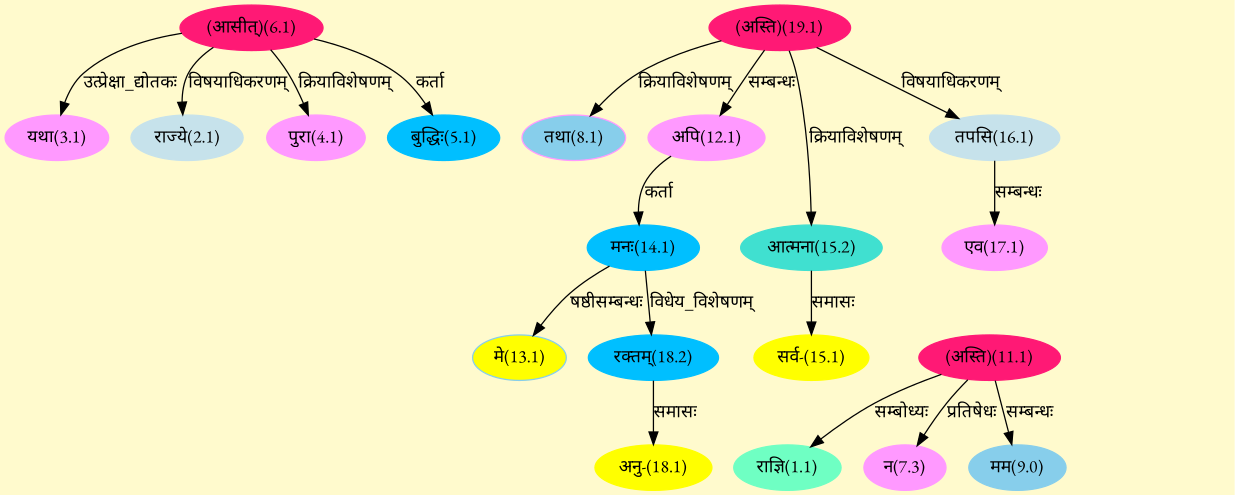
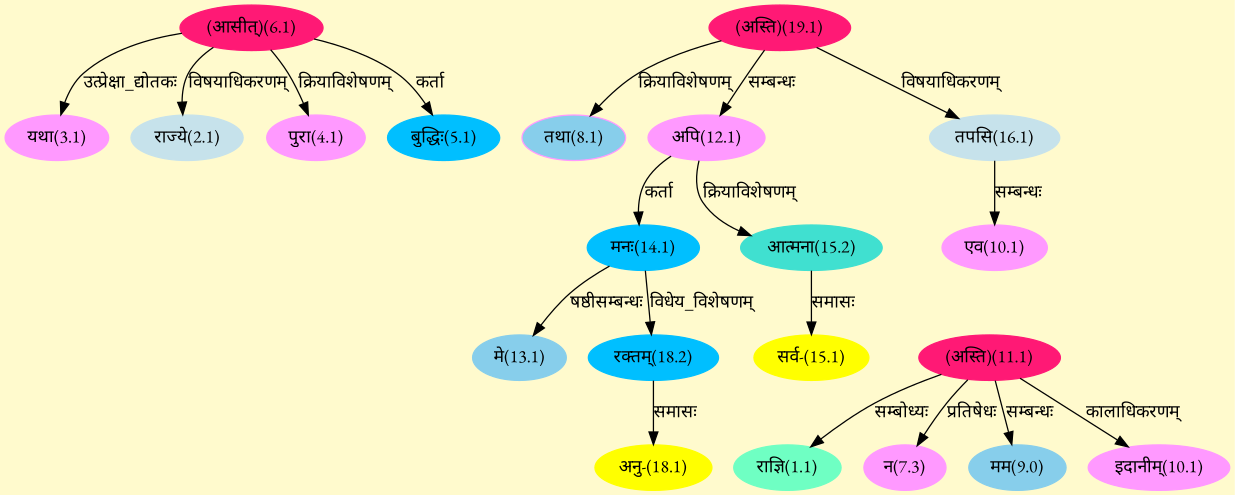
(806, 131) -> (704, 204)
(995, 248) -> (995, 248)
(519, 358) -> (519, 358)
none -> (1159, 468)
